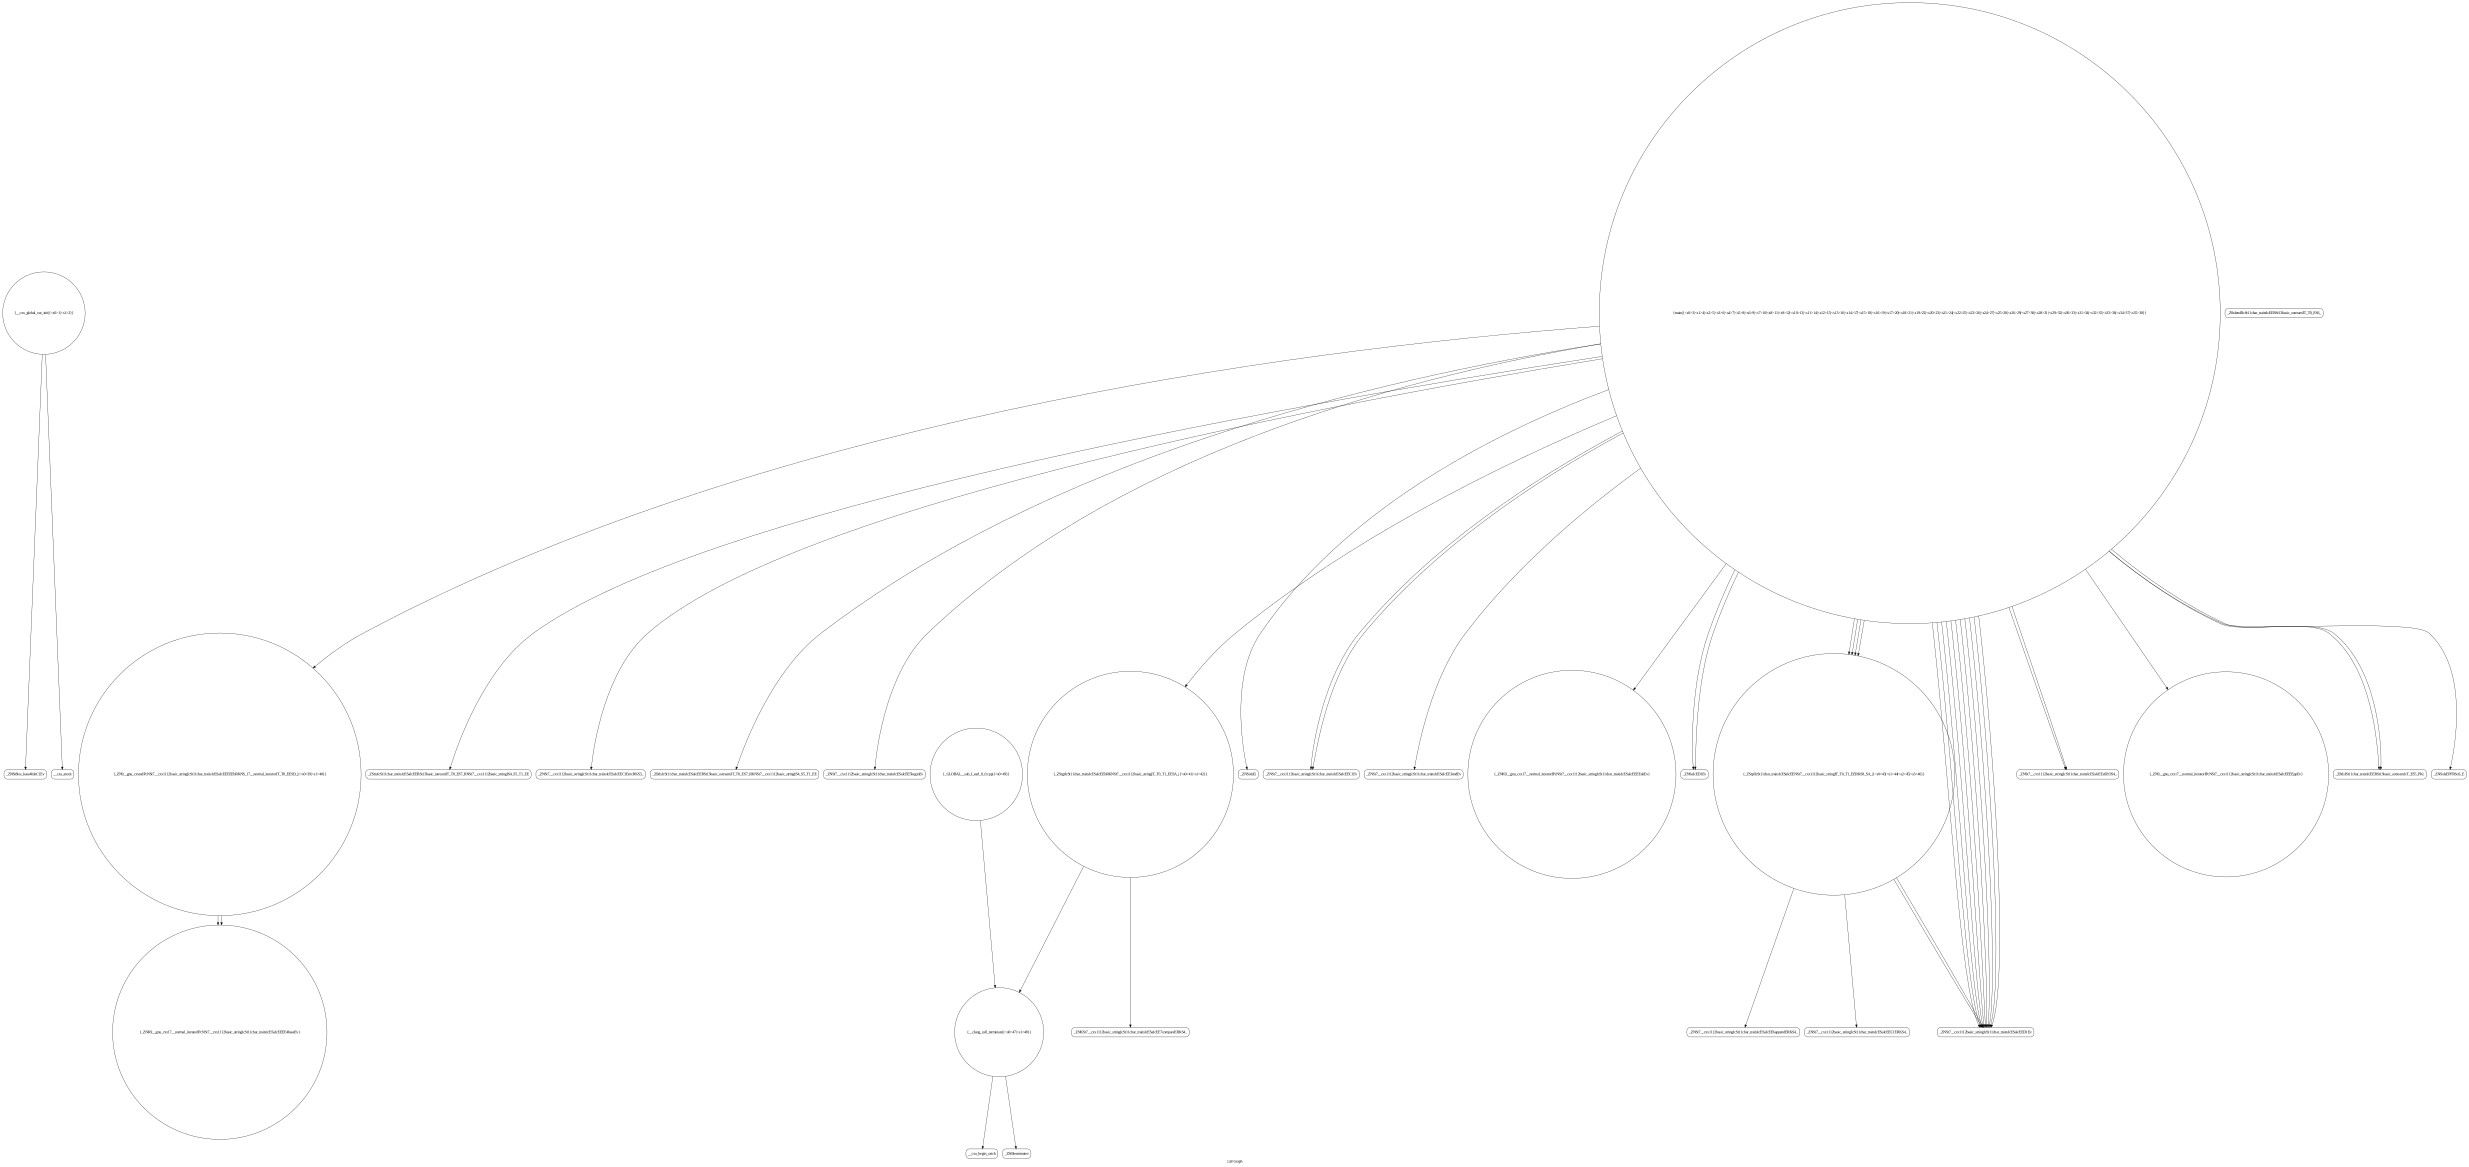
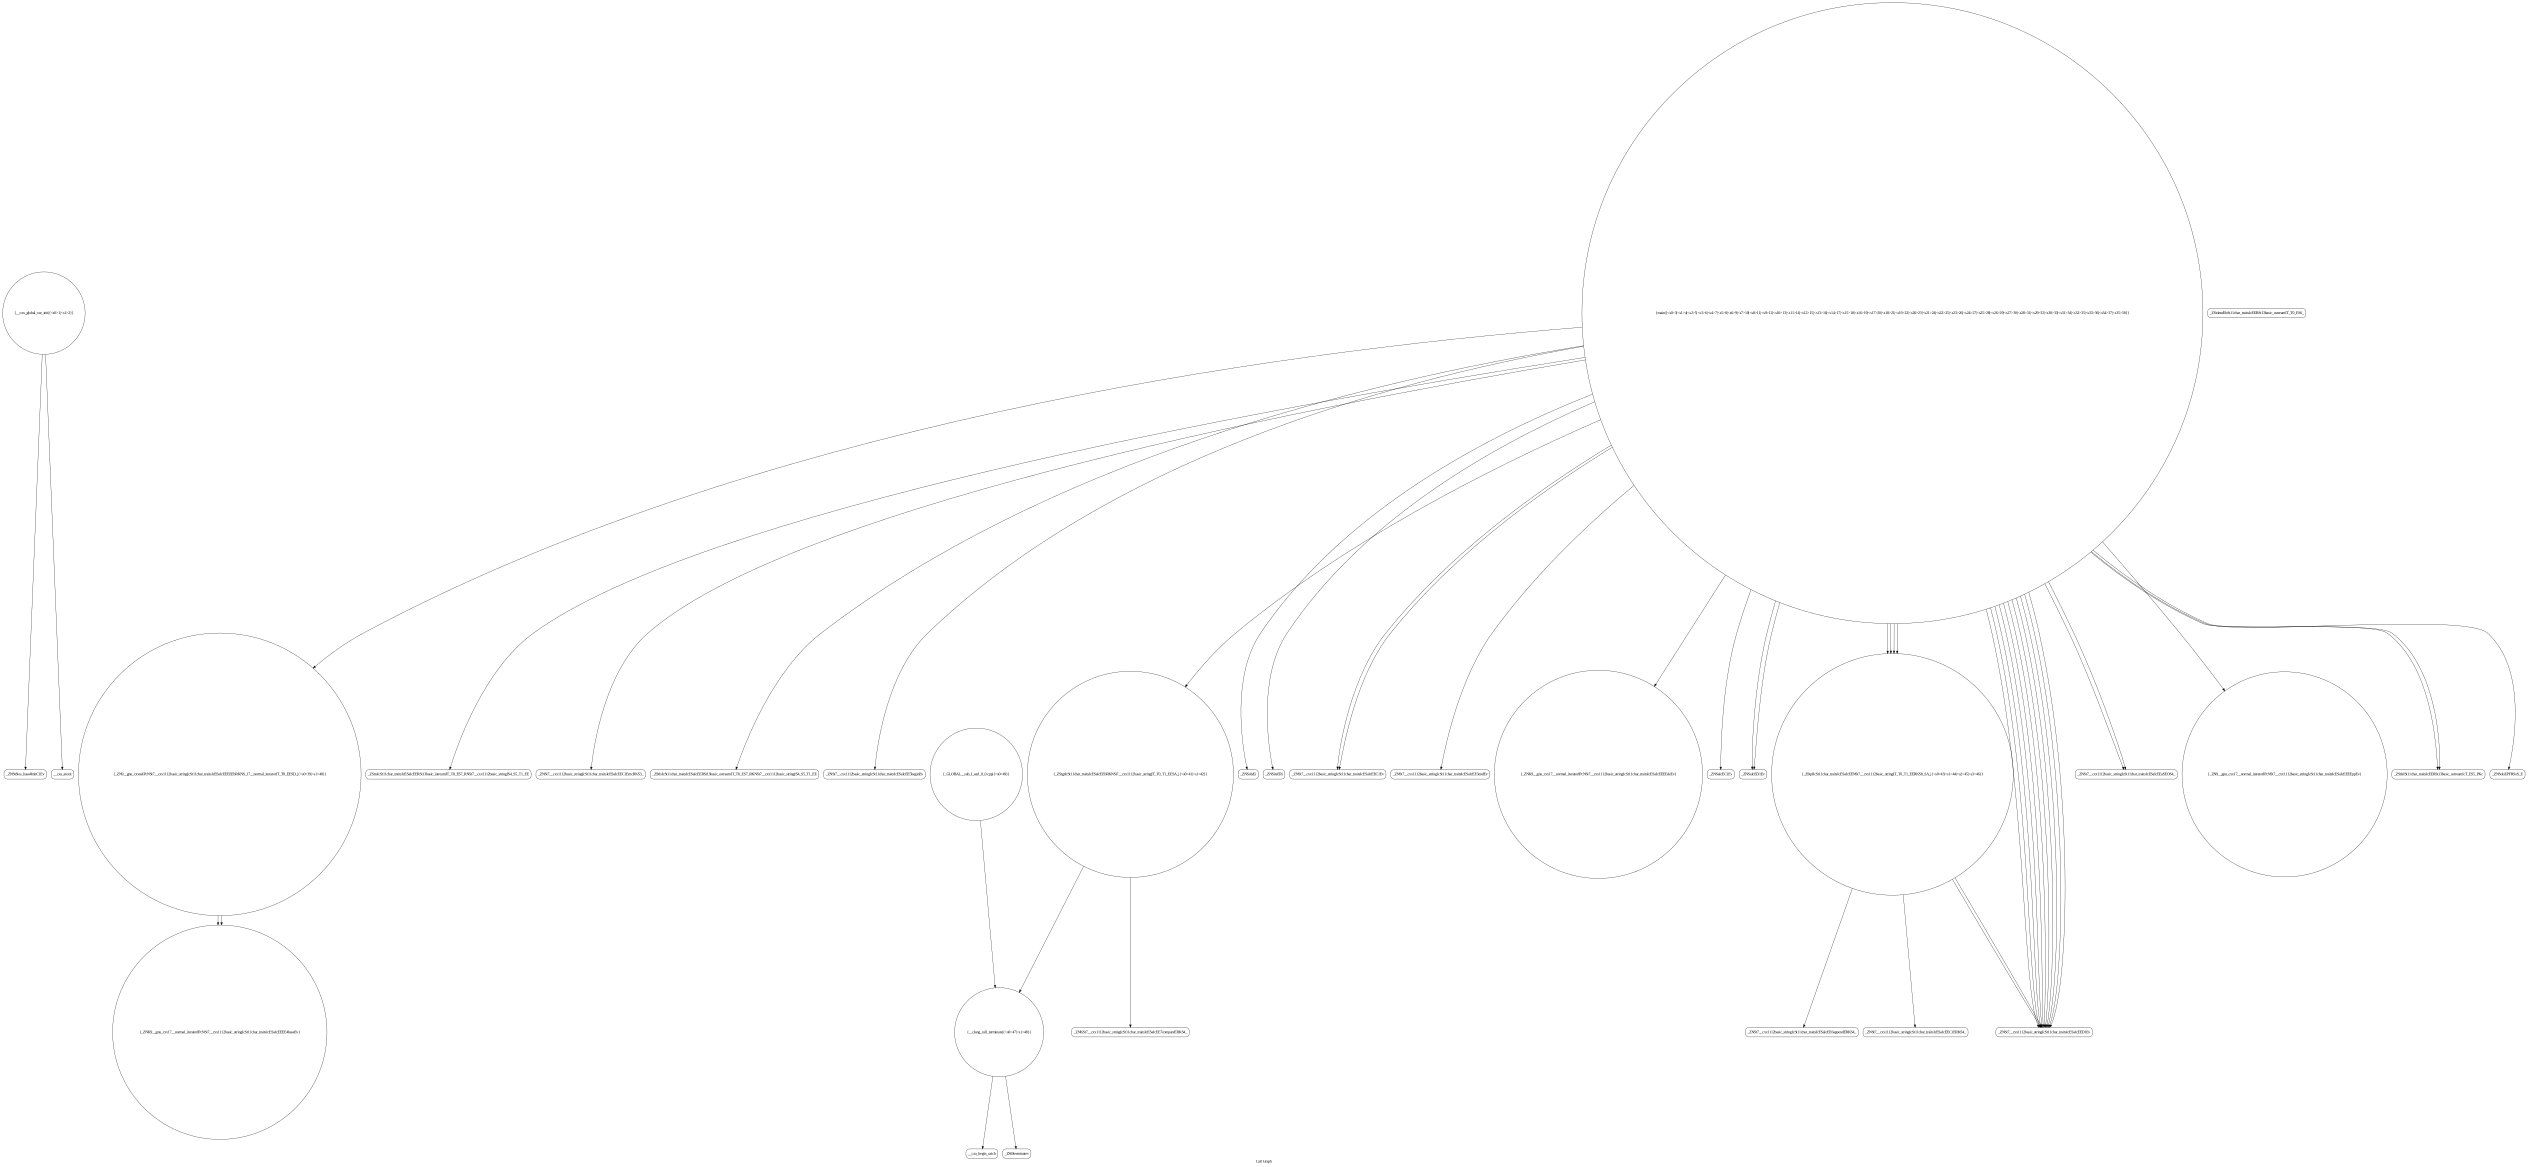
none -> (1274, 774)
none -> (1721, 774)
